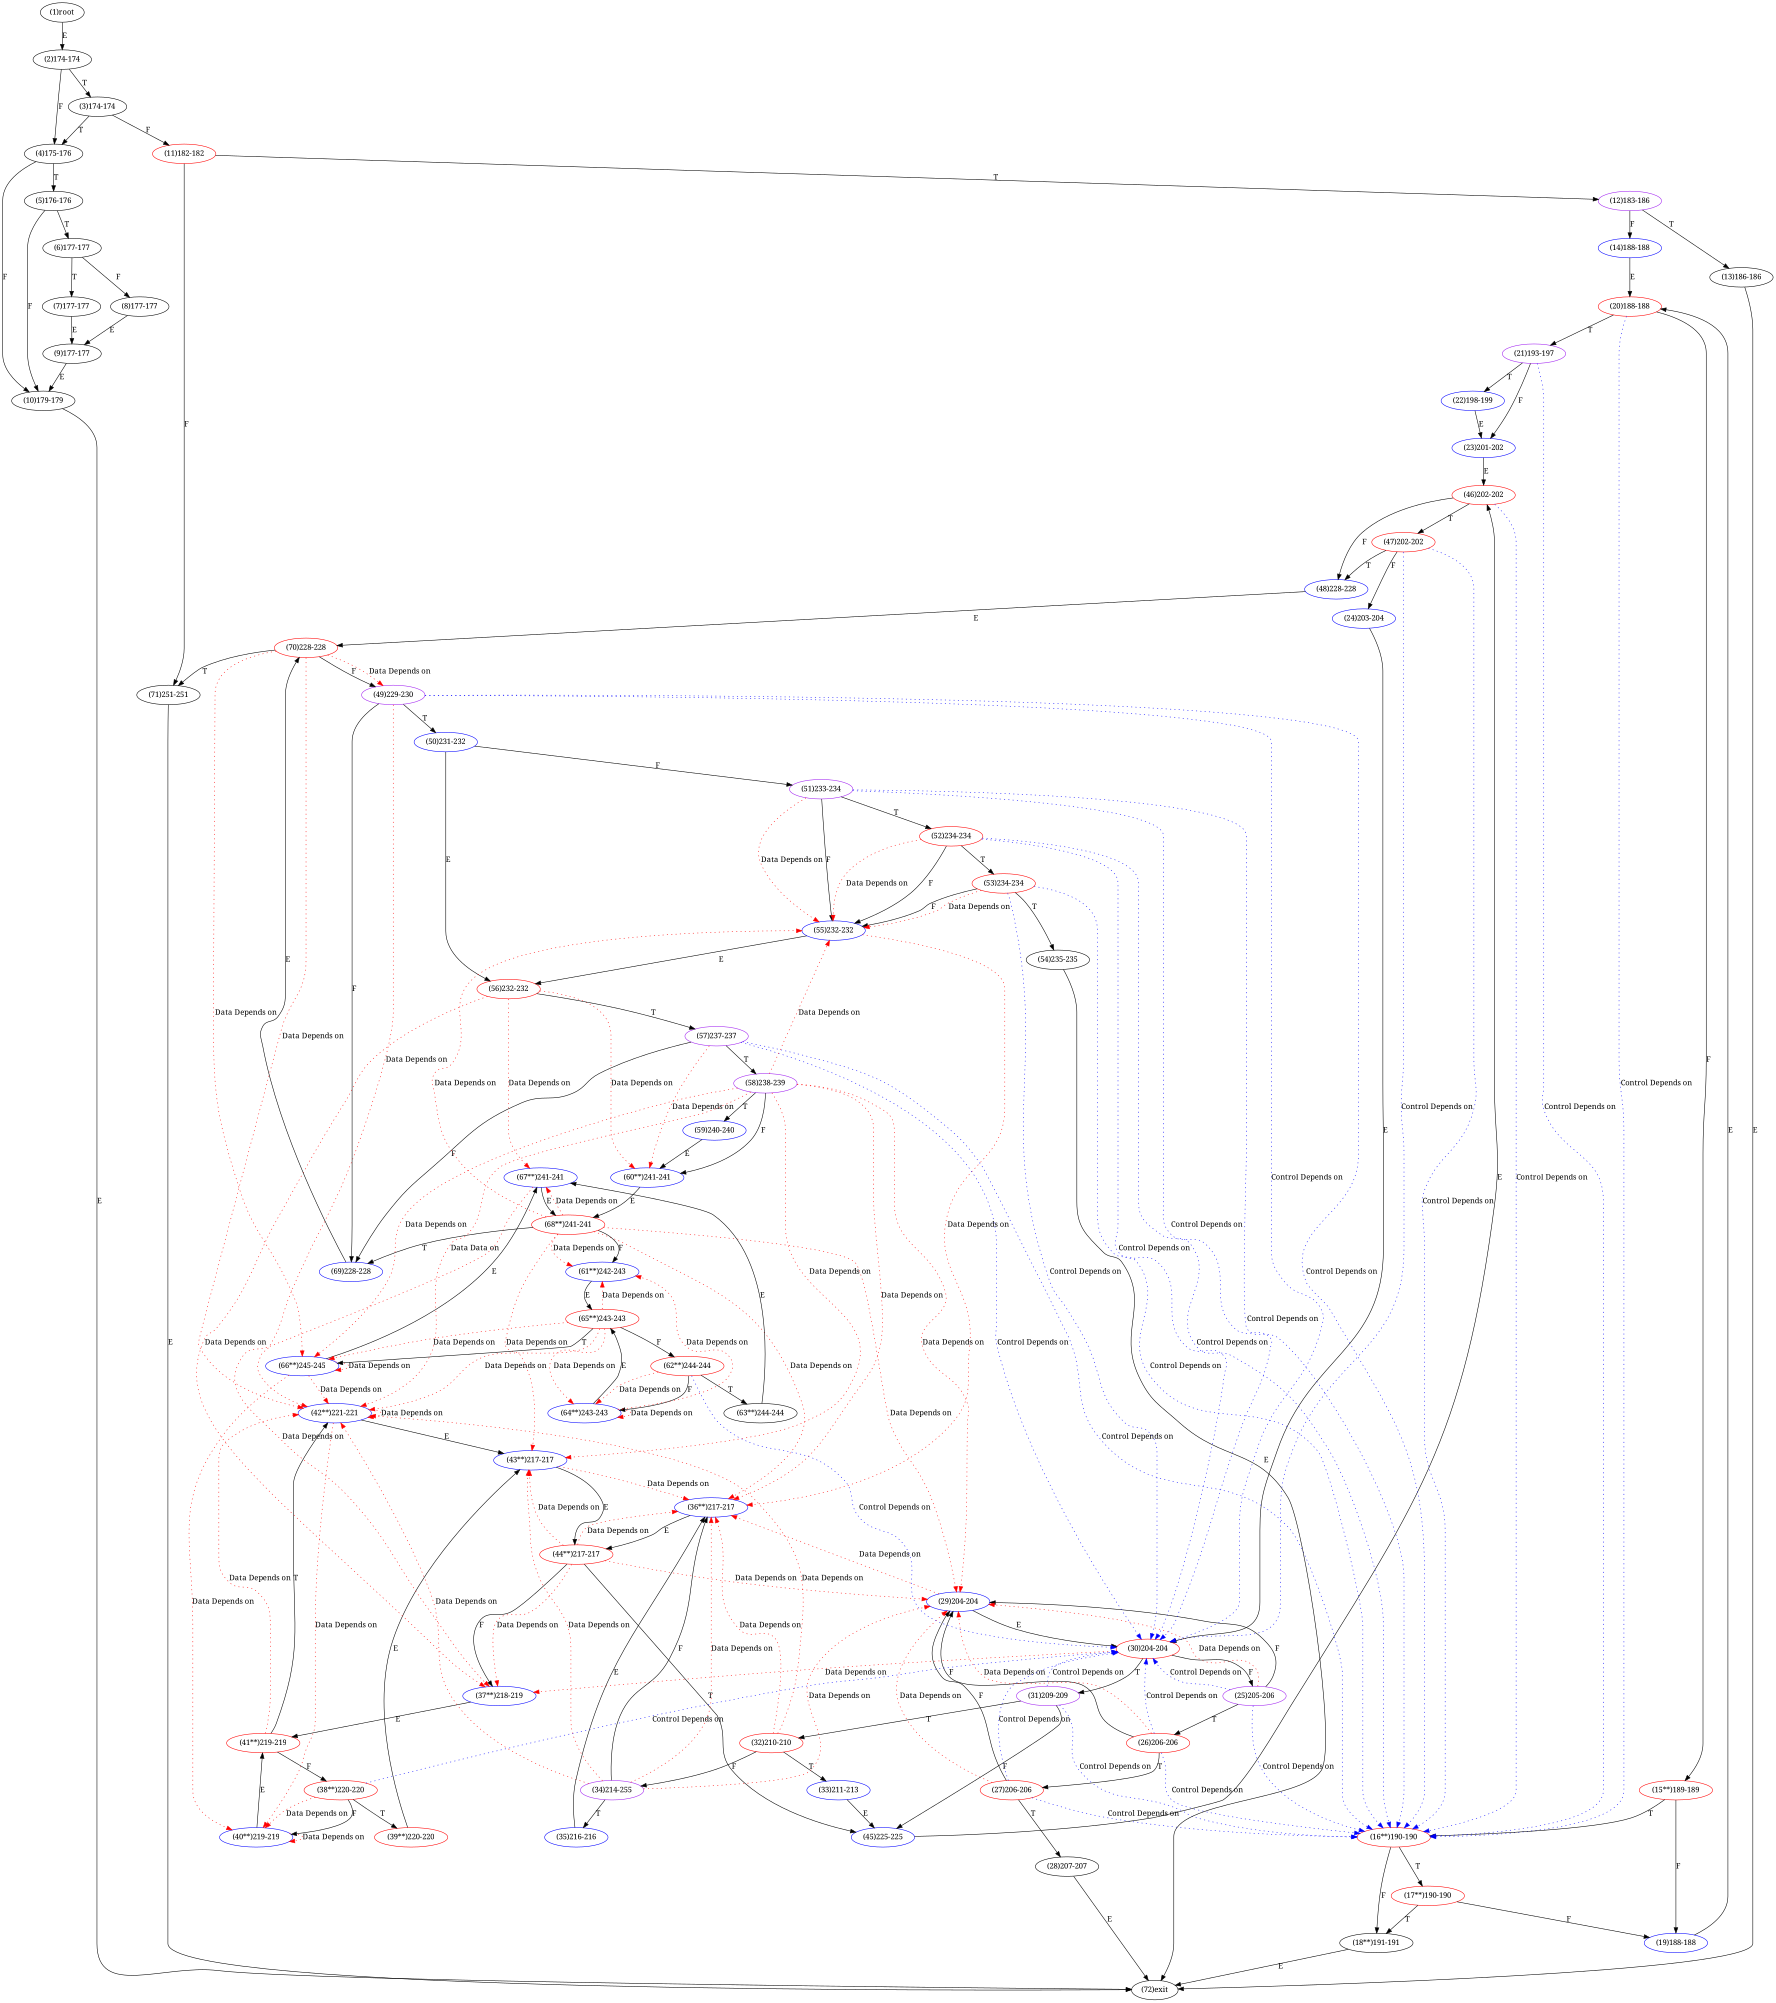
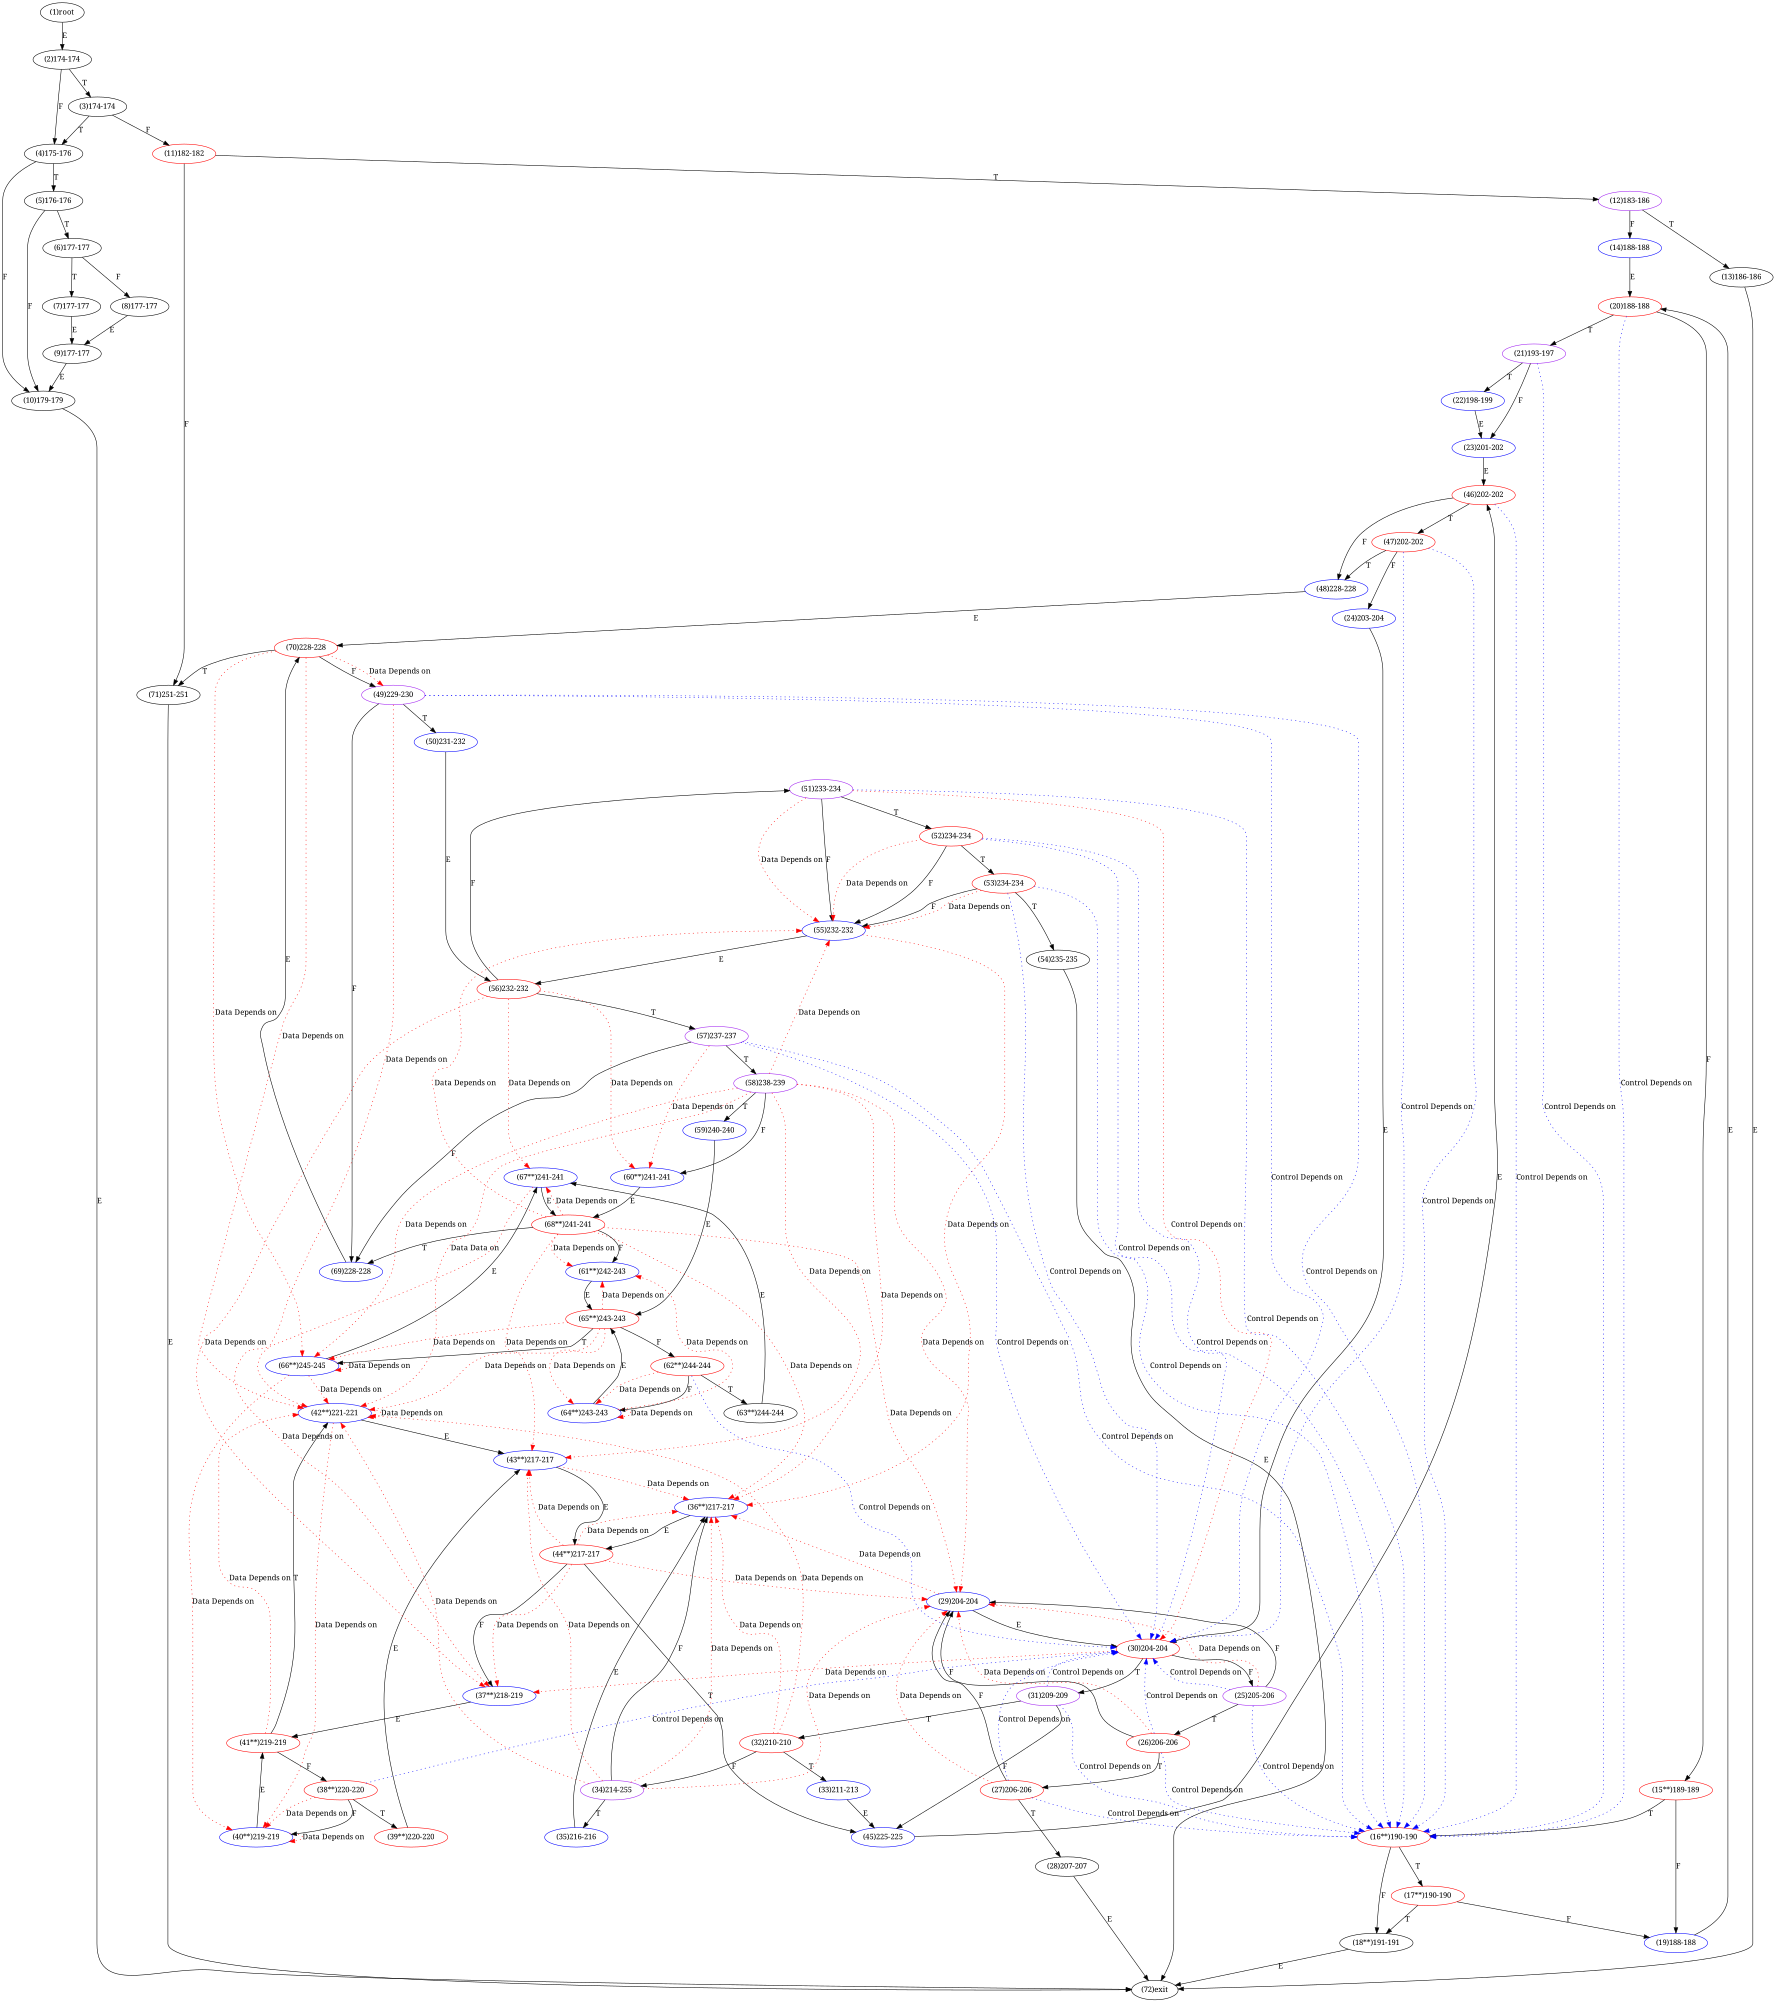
(631, 765) -> (548, 808)
(1164, 1120) -> (1164, 1120)
(683, 1152) -> (698, 1243)
